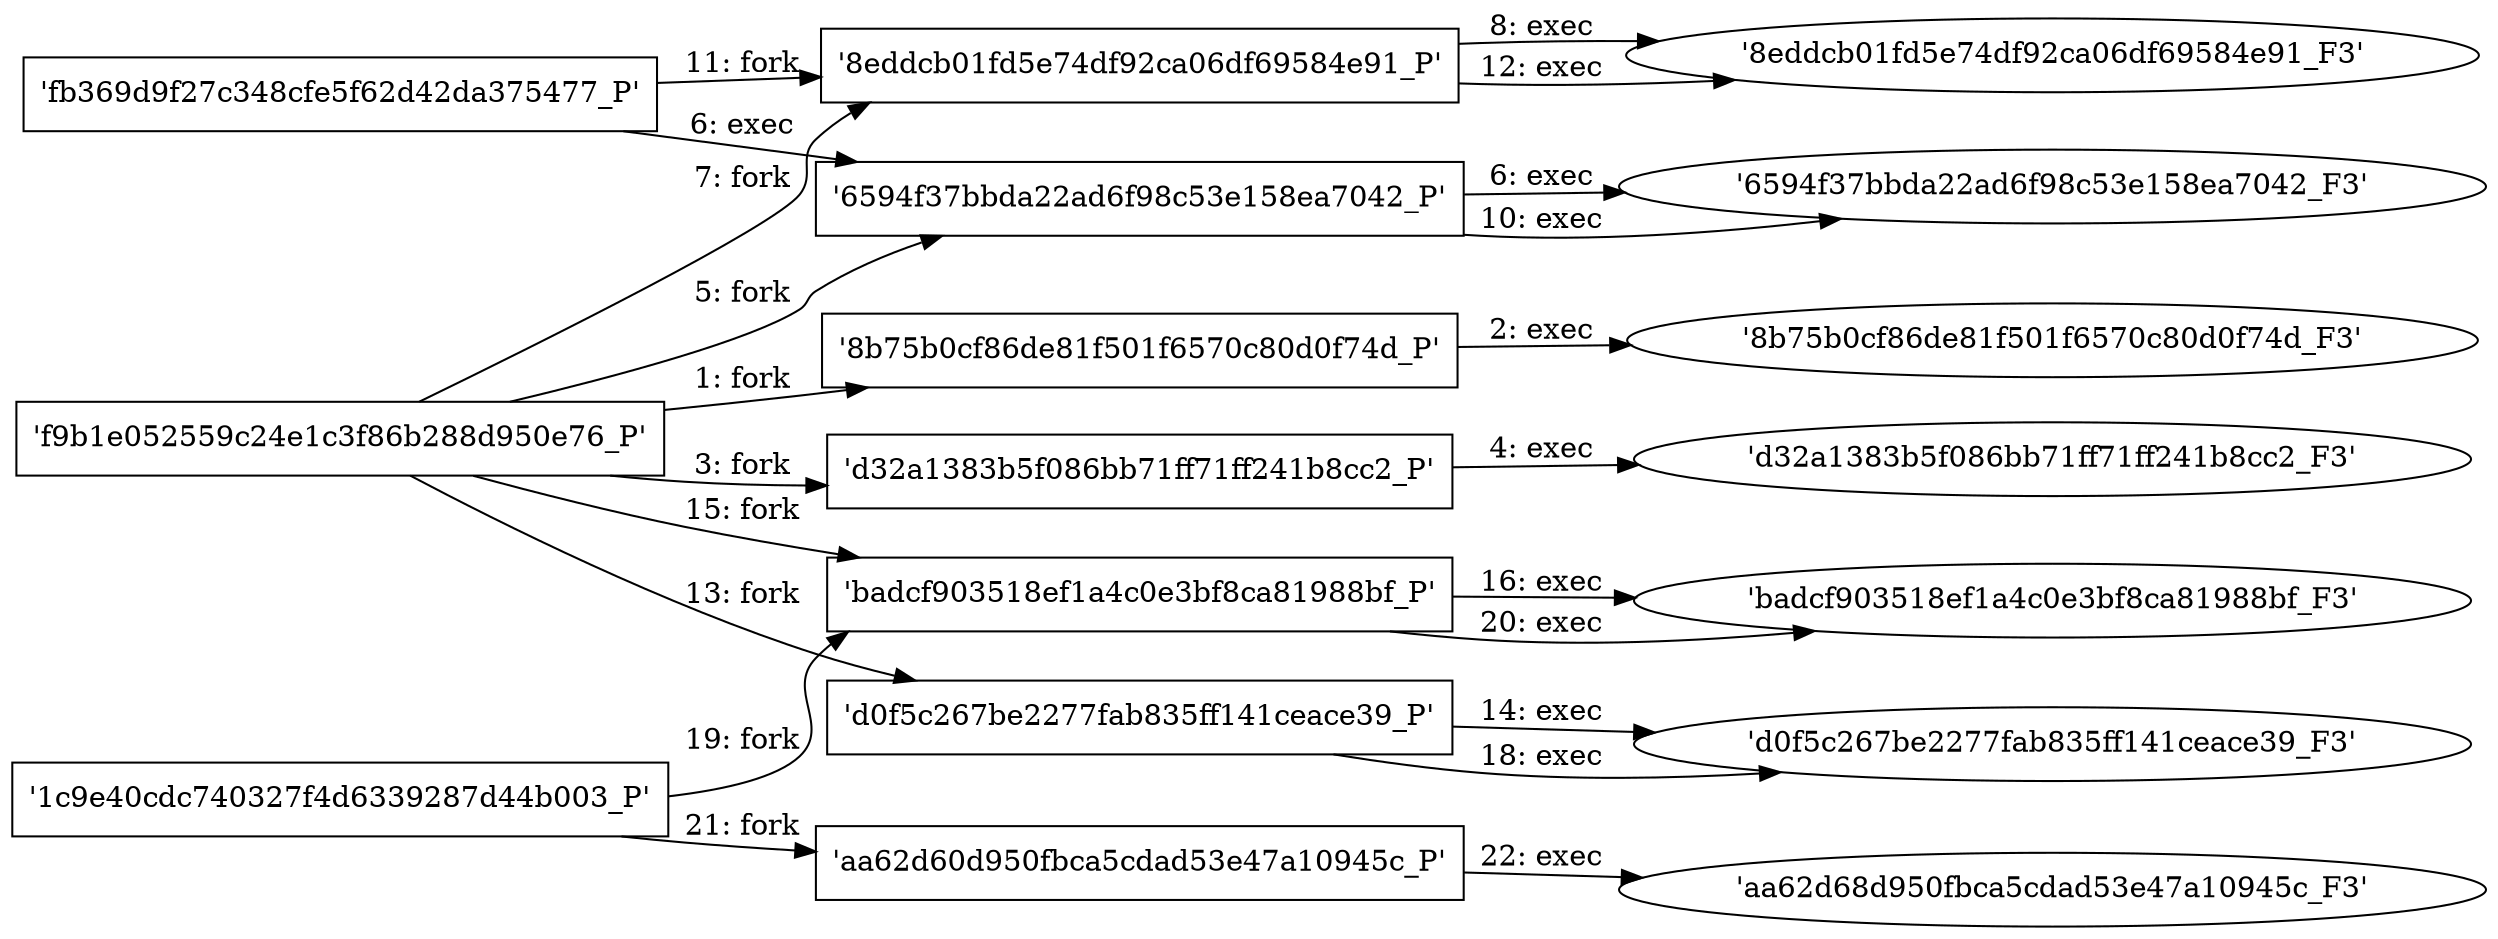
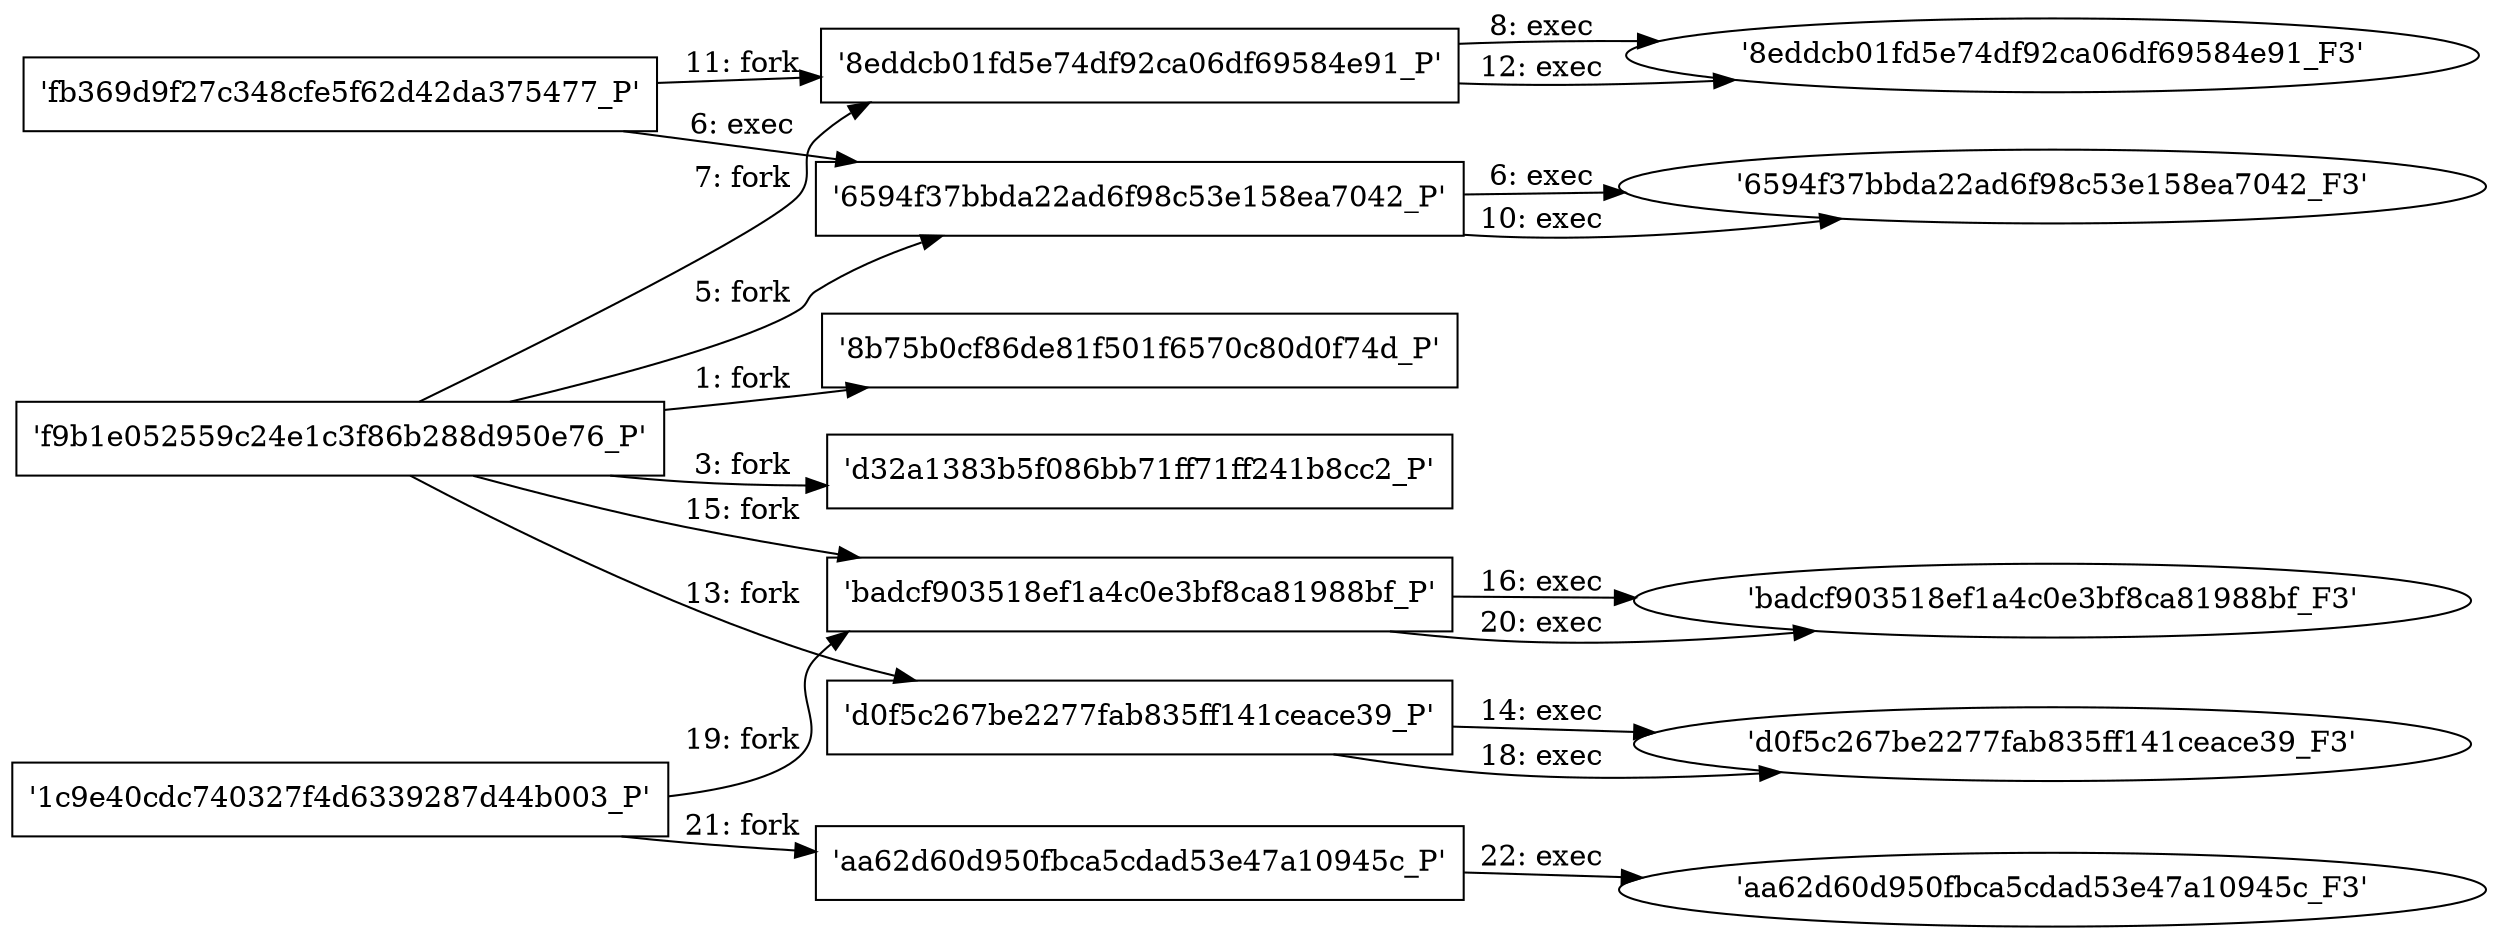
(2053, 340) -> none
(2053, 459) -> none
(2053, 890) -> (2053, 890)
